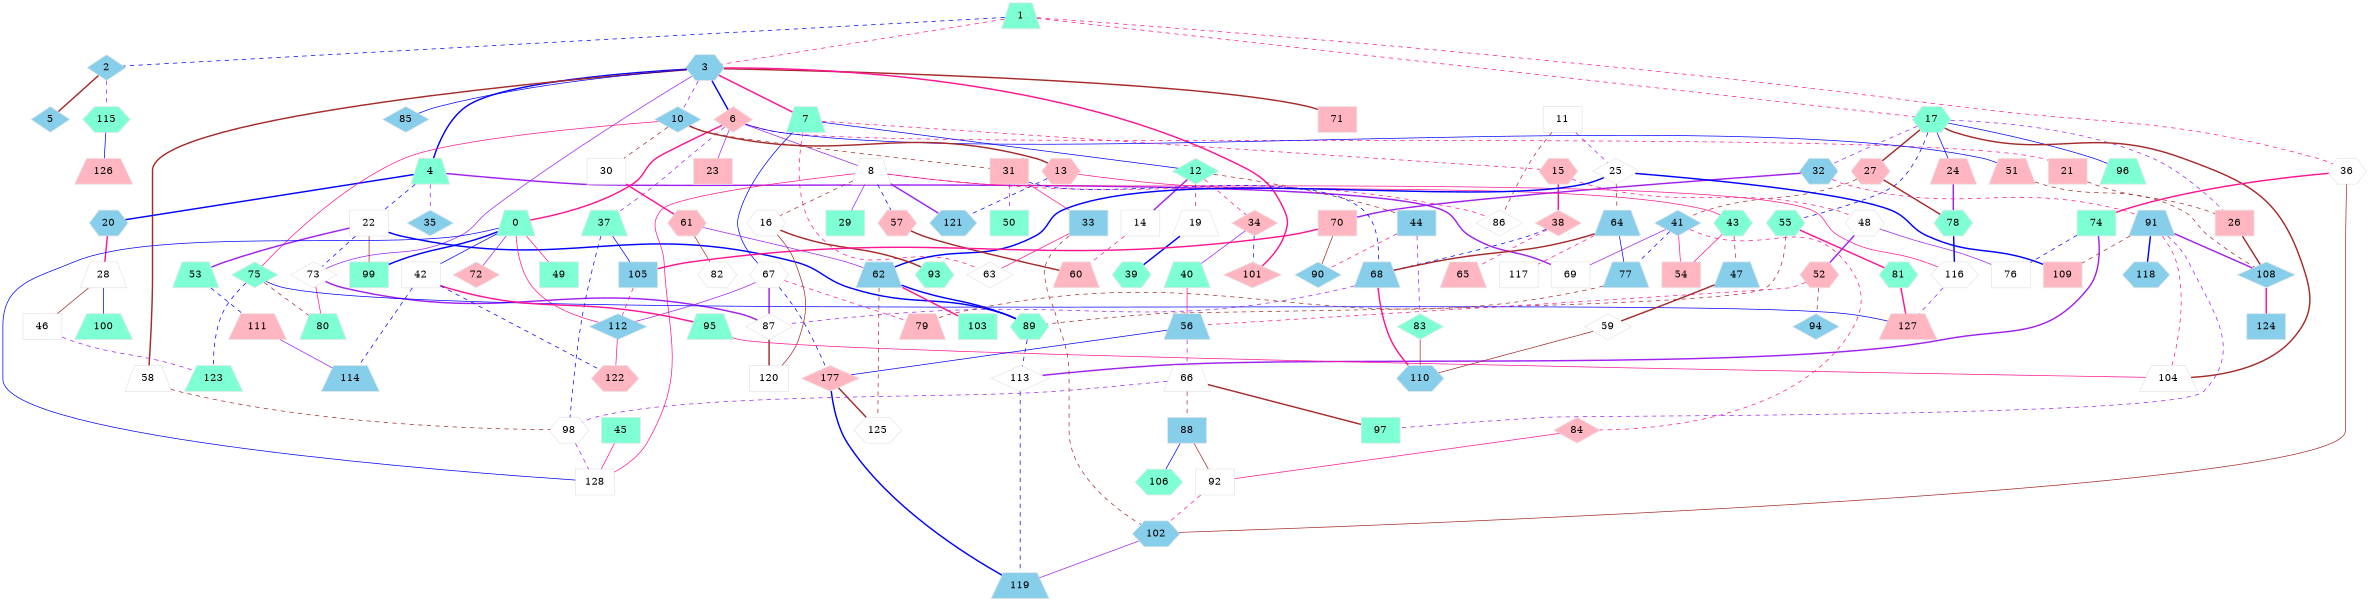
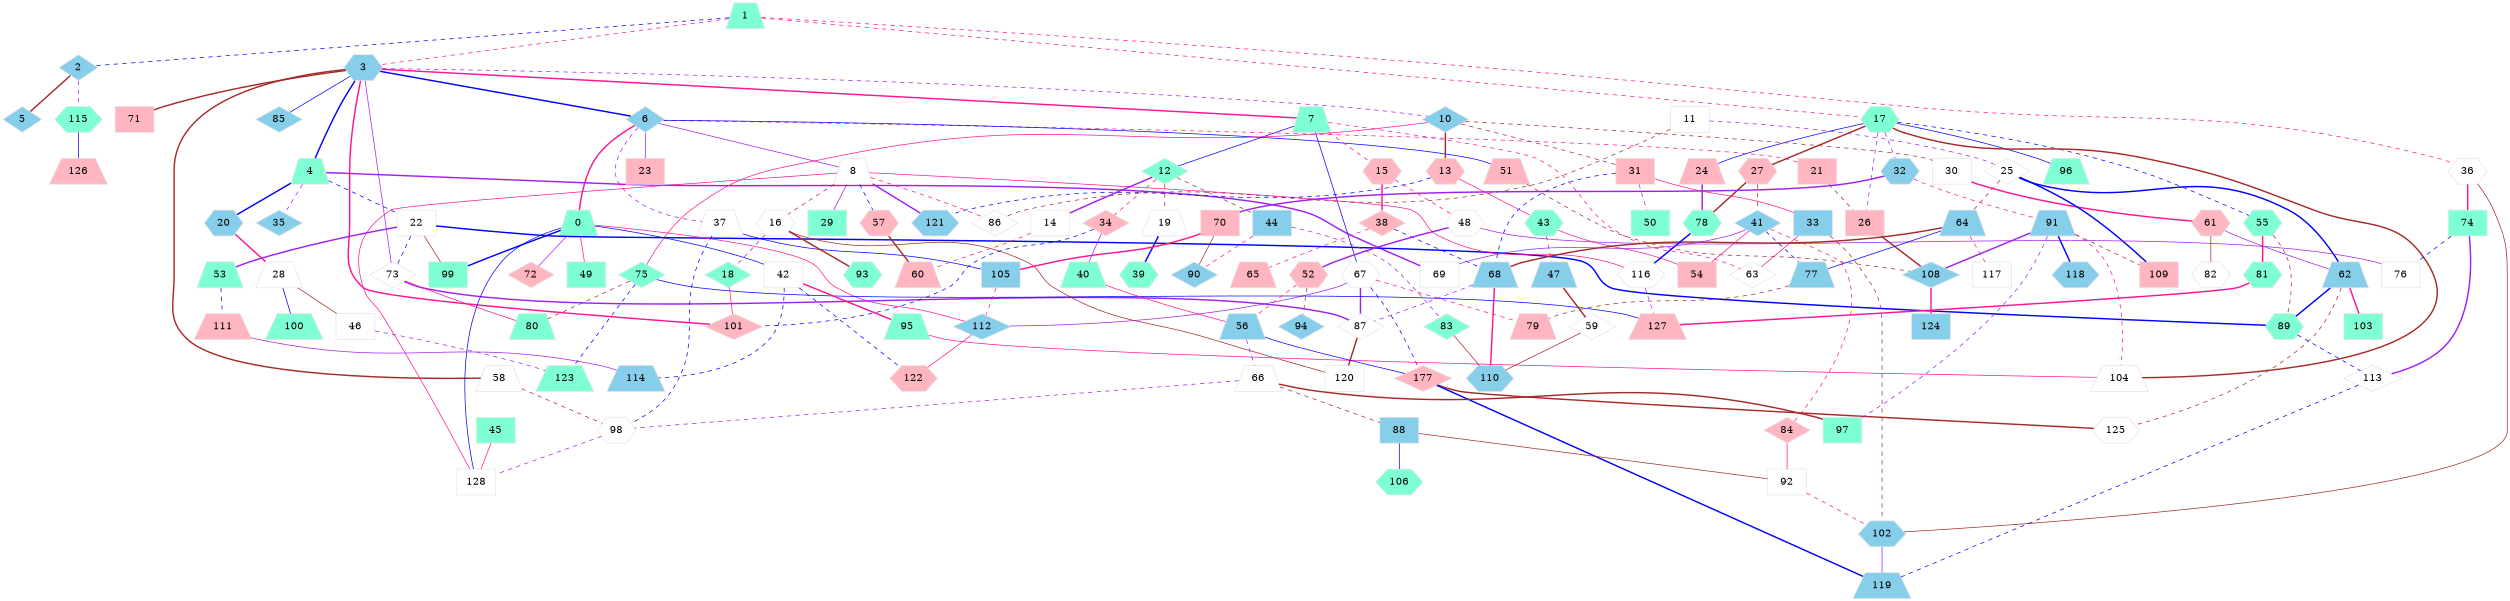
(733, 119) -> (645, 119)
(604, 223) -> (720, 223)
none -> (728, 275)
